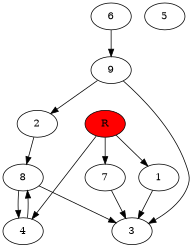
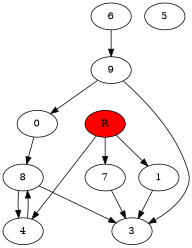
(37, 124) -> (37, 124)
